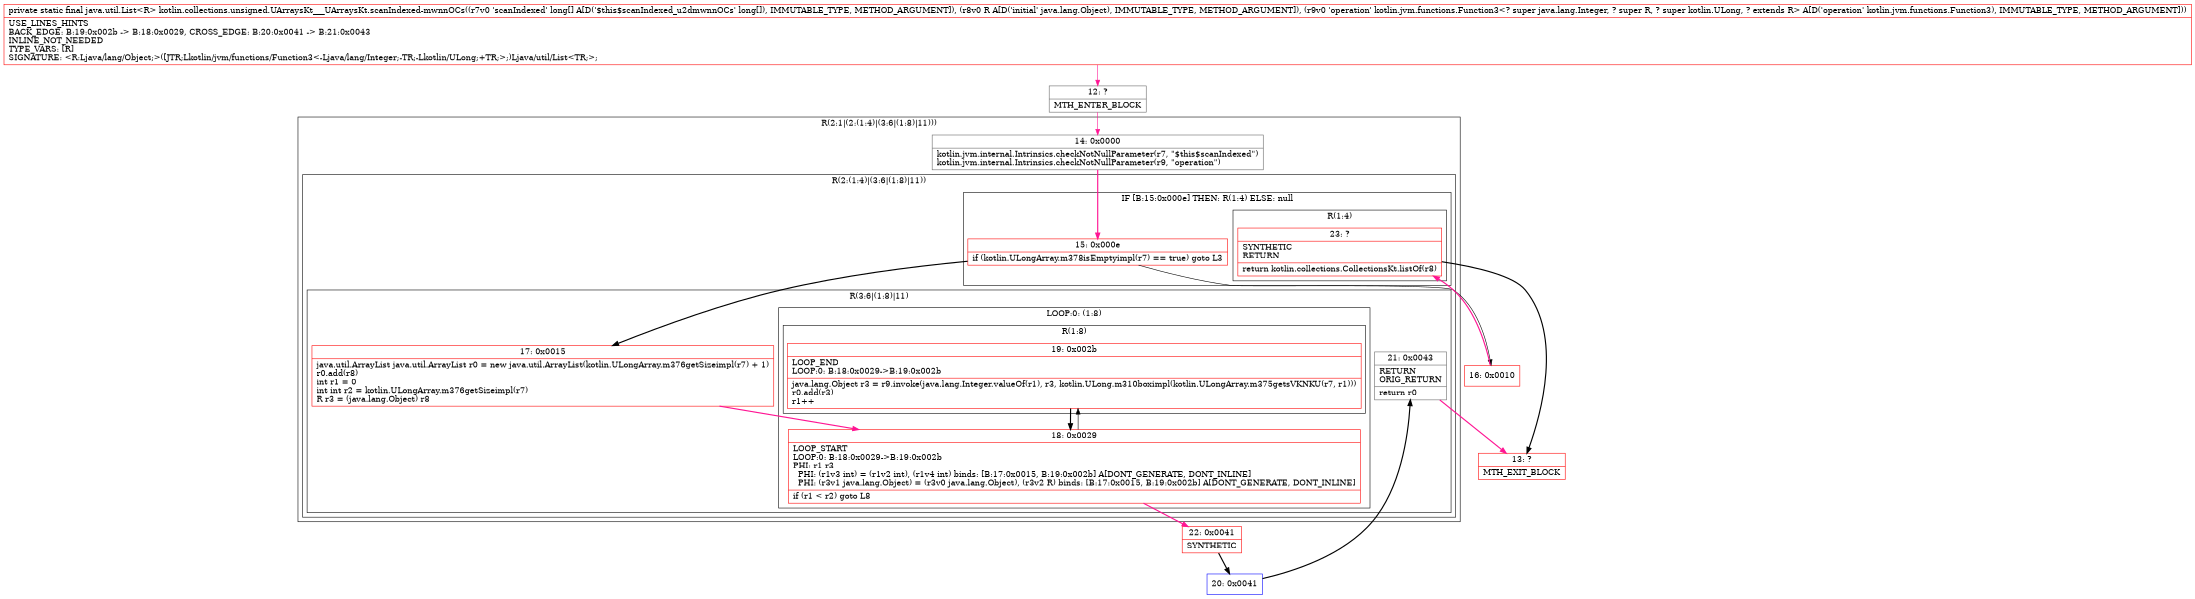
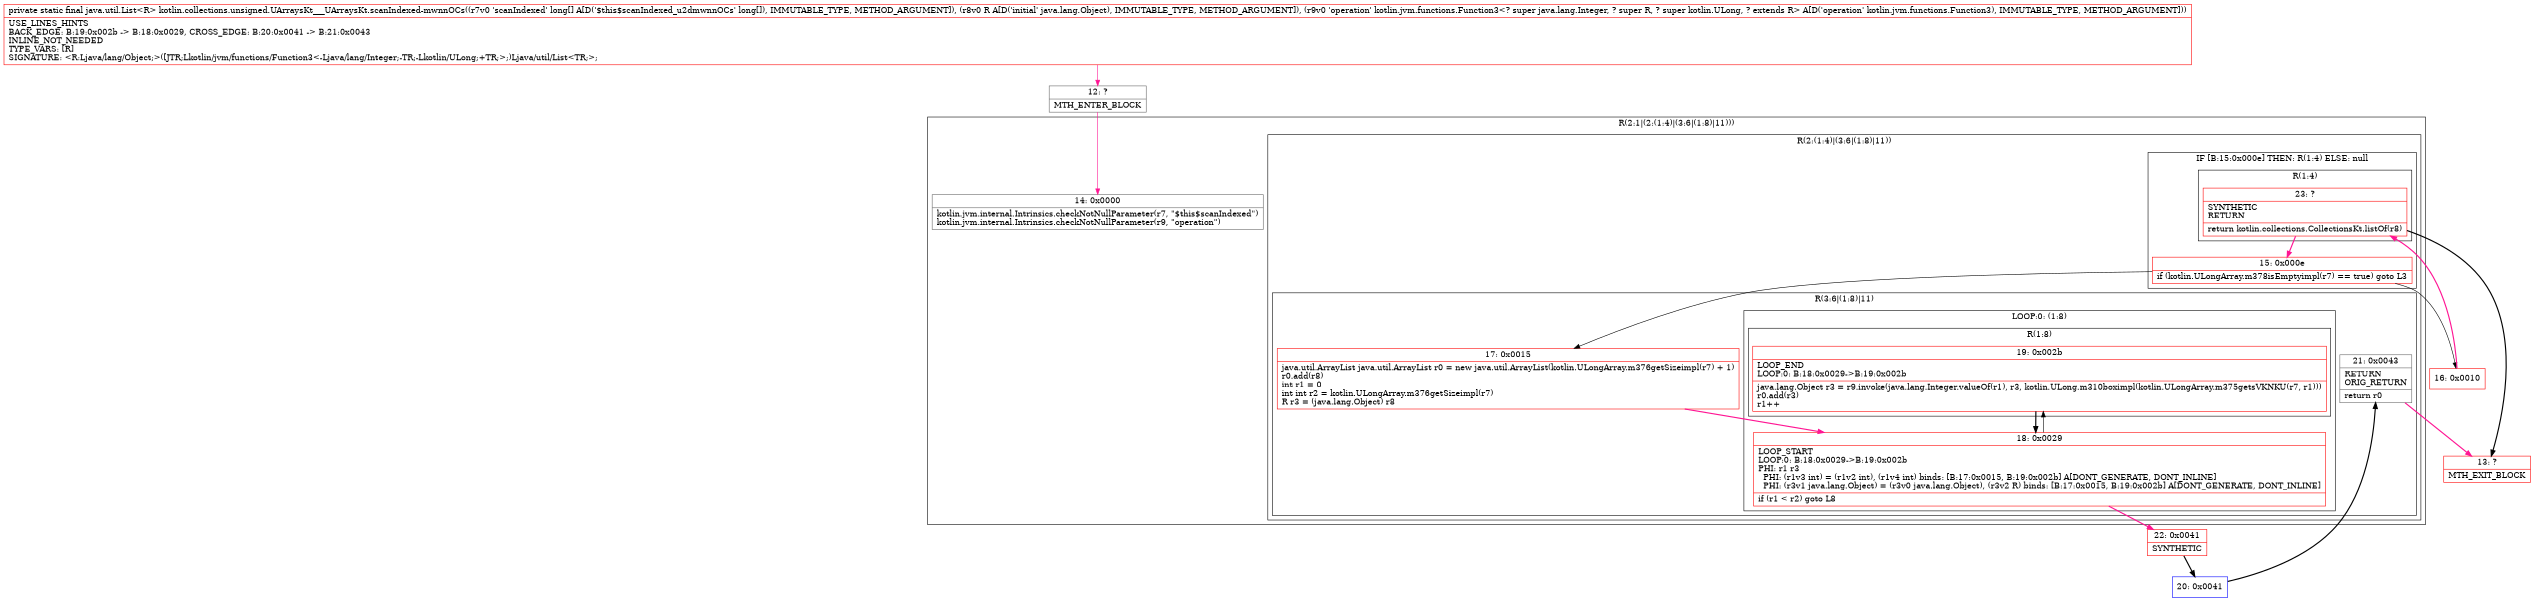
(1098, 201) -> (2292, 244)
(798, 286) -> (1861, 281)
